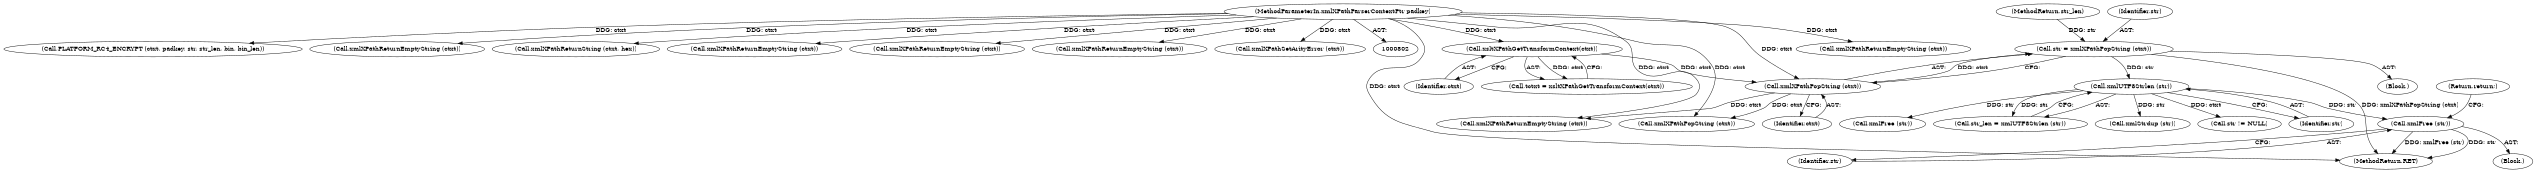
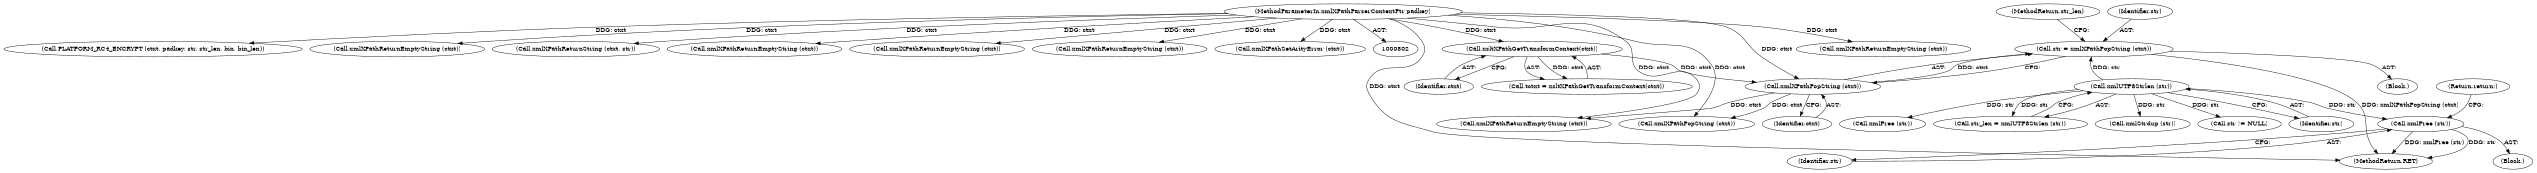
(2083, 30) -> (2083, 30)
(576, 49) -> (576, 49)
(2121, 64) -> (2094, 72)
(1596, 68) -> (1596, 68)
(2206, 105) -> (2206, 105)
